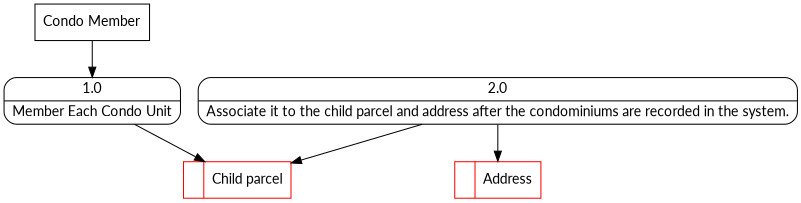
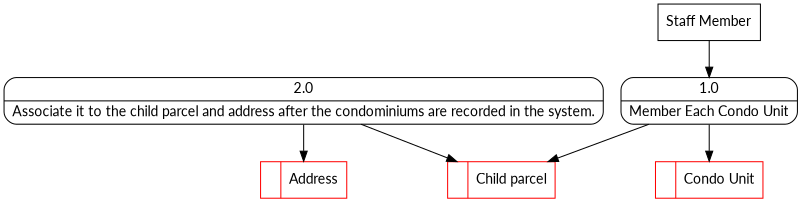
(92, 22) -> (709, 22)
none -> (709, 180)
